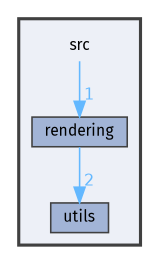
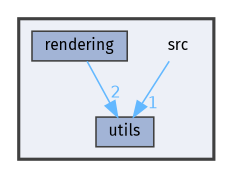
(80, 81) -> (156, 82)
